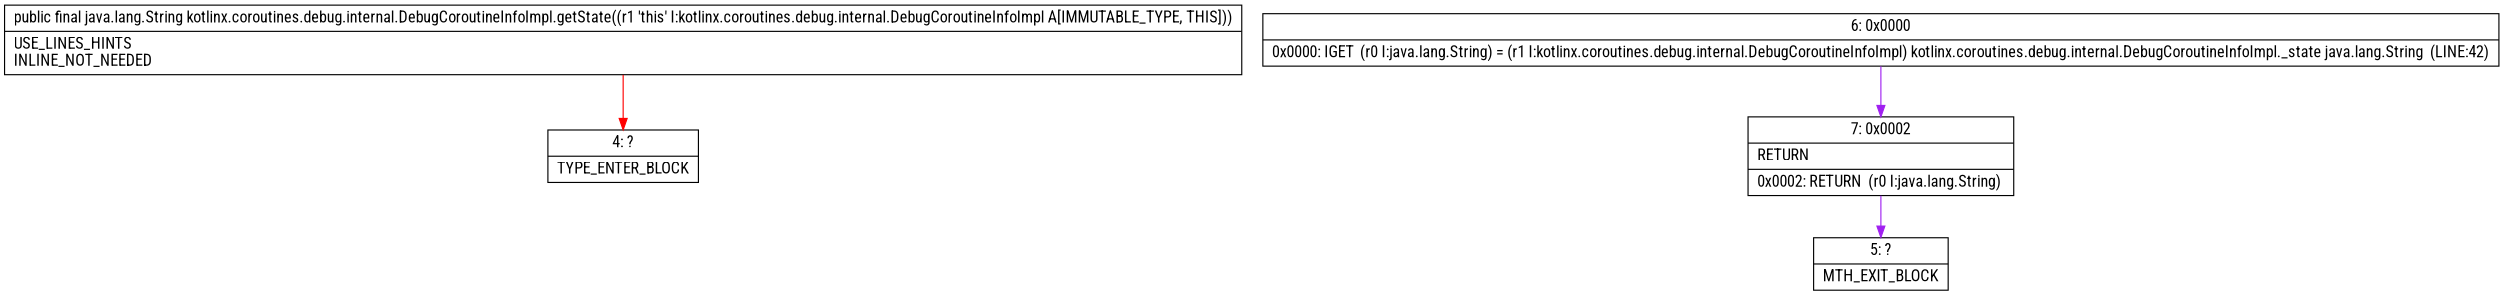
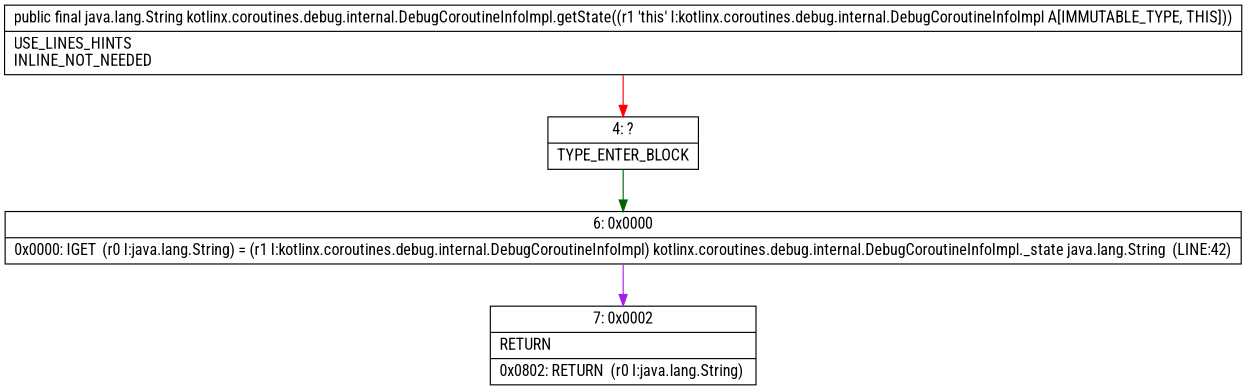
(1881, 182) -> (623, 371)
none -> (623, 185)
(1881, 264) -> none
